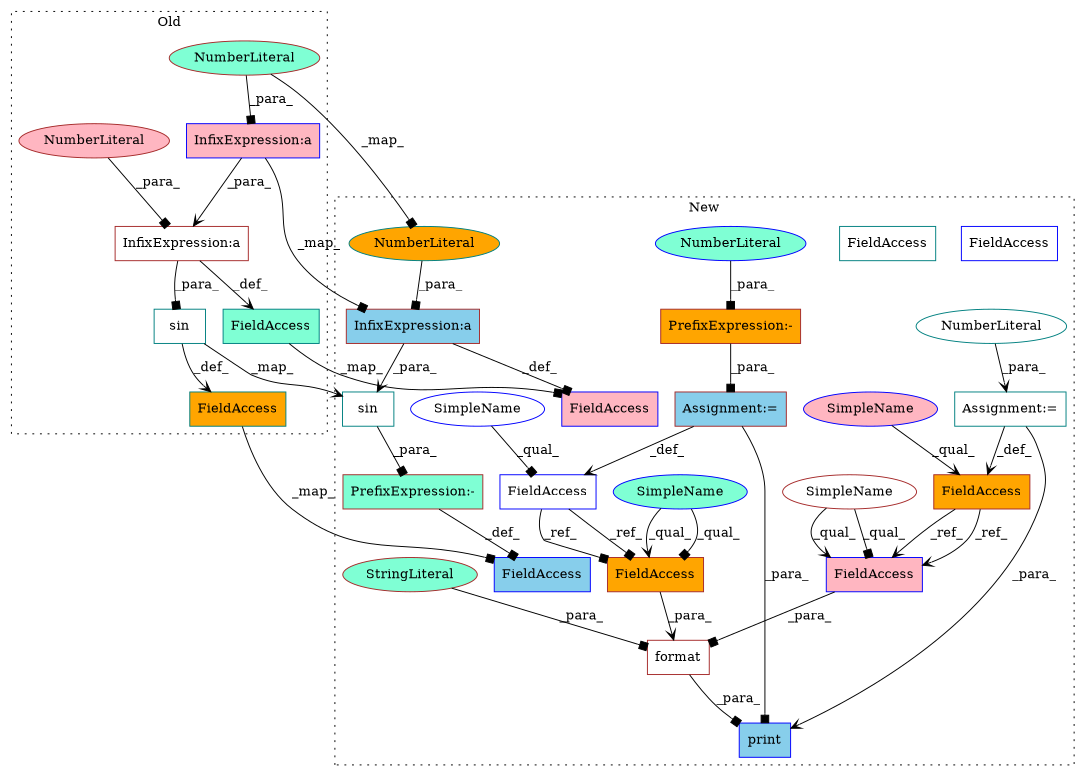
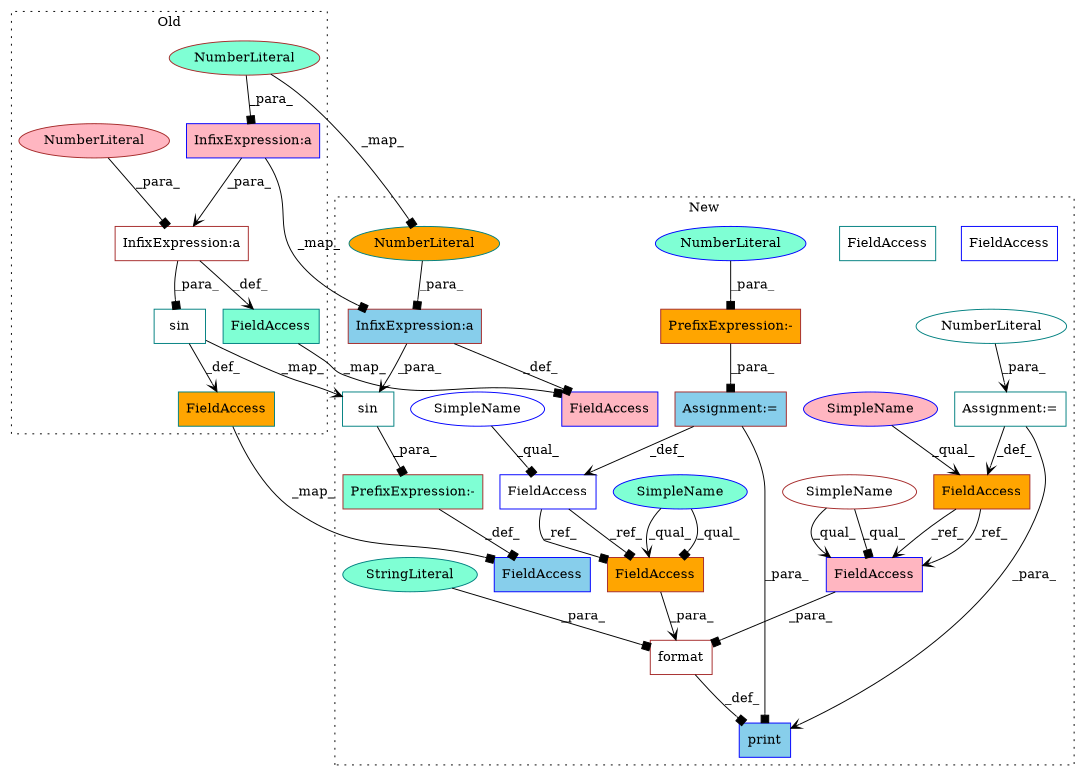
(410, 575) -> (410, 575)
(738, 699) -> (743, 699)
